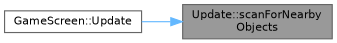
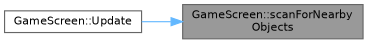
(257, 22) -> (273, 22)
